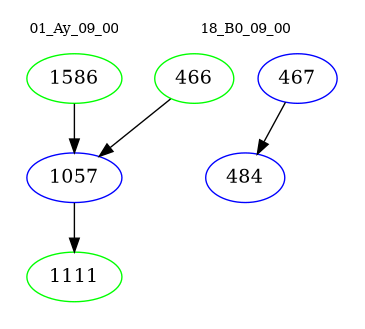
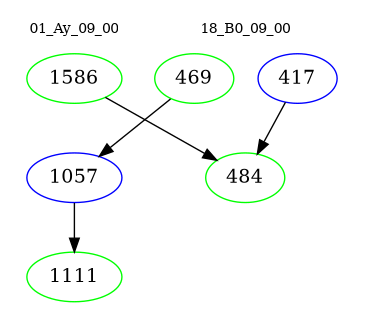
(194, 79) -> (194, 79)
(298, 79) -> (298, 79)
(74, 121) -> (155, 125)
(245, 178) -> (245, 178)
